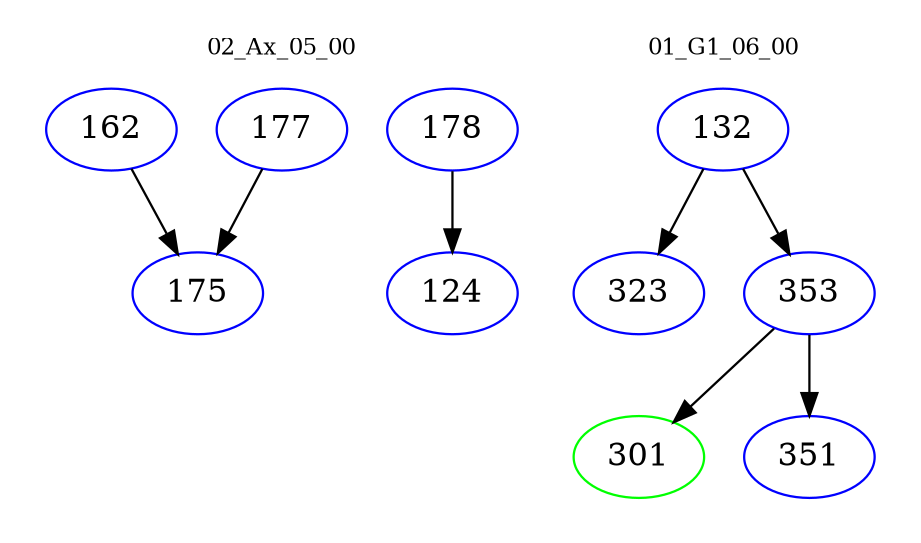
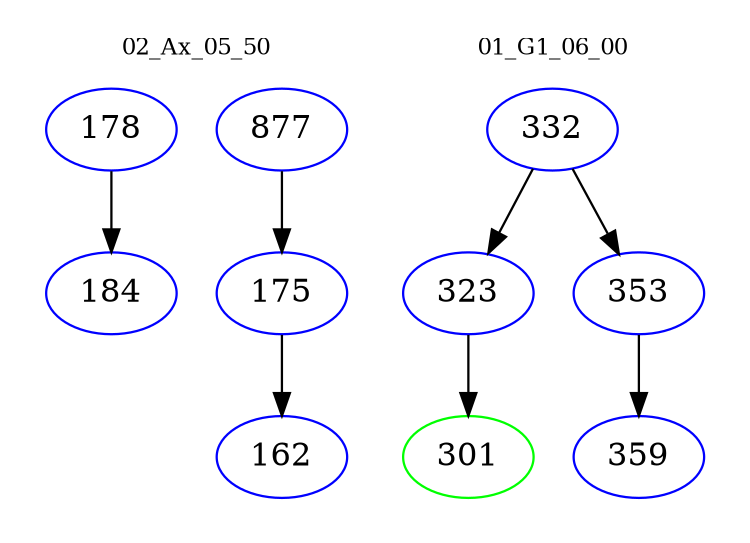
(282, 49) -> (197, 49)
(282, 130) -> (282, 130)
(723, 130) -> (552, 130)
(149, 201) -> (282, 364)
(452, 293) -> (111, 293)
(732, 368) -> (468, 364)
(809, 457) -> (639, 457)
